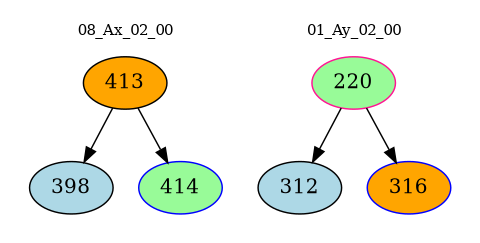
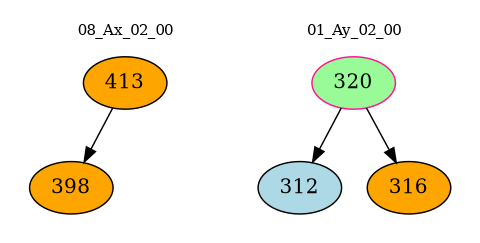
(354, 83) -> (354, 83)
(71, 188) -> (71, 188)
(180, 188) -> none
(409, 188) -> (409, 188)
